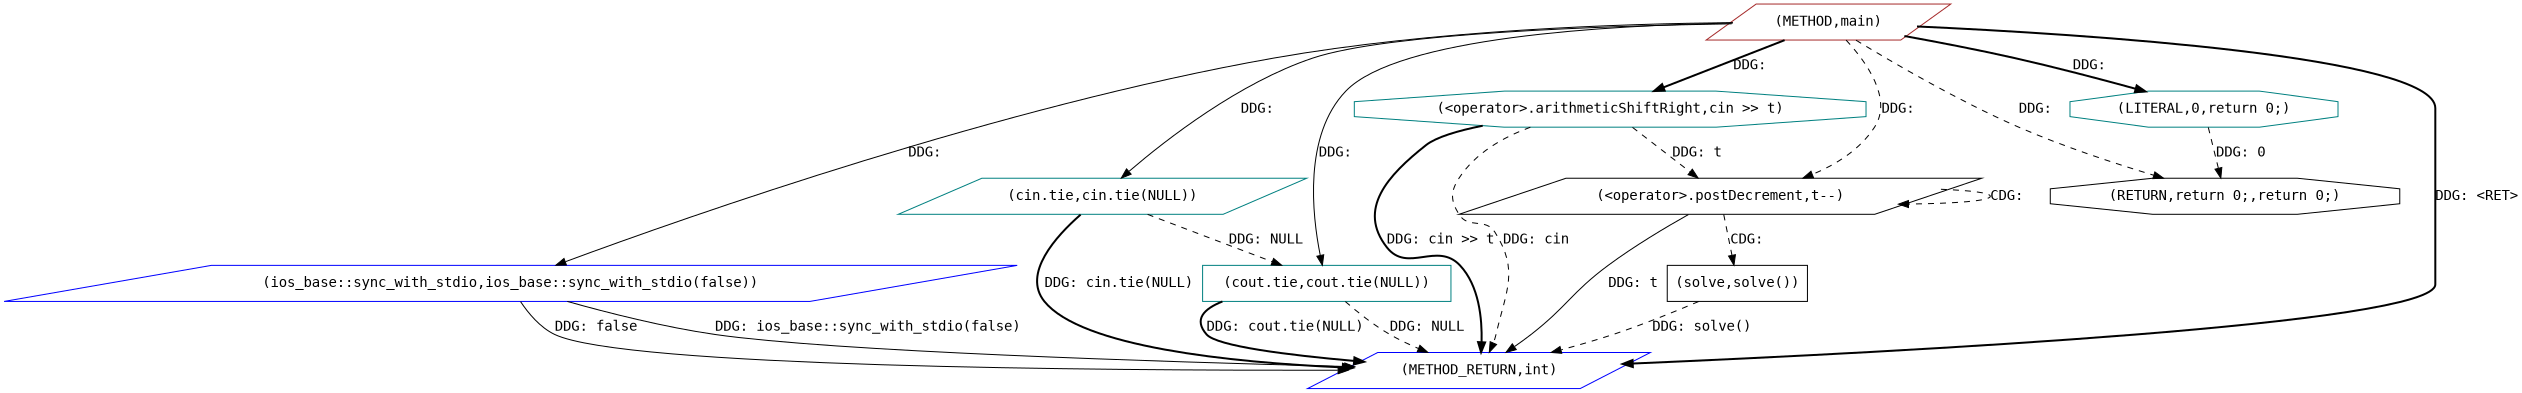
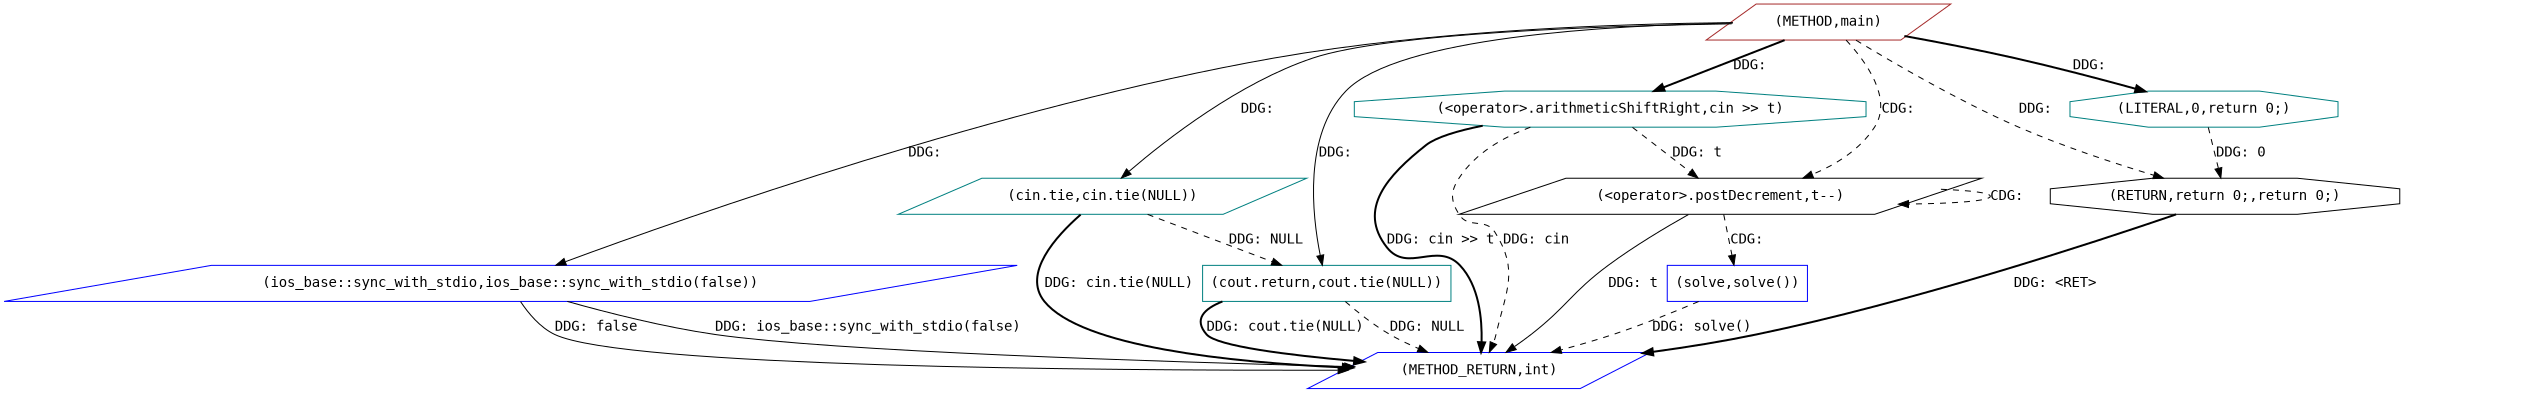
(1903, 109) -> (1903, 109)
(1327, 283) -> (1327, 283)
(1737, 283) -> (1737, 283)
(2389, 303) -> (1917, 295)
